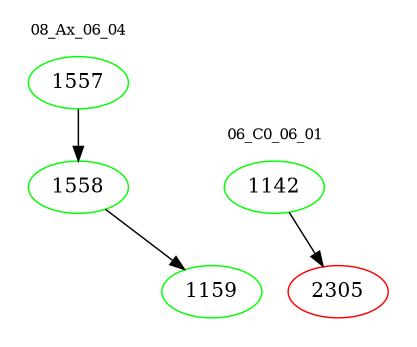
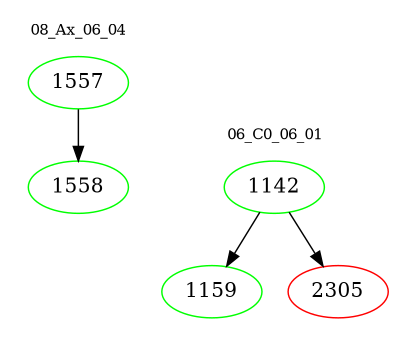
(139, 235) -> (247, 233)
